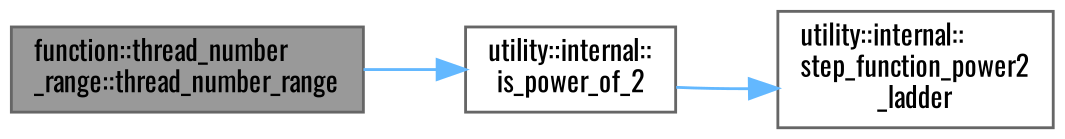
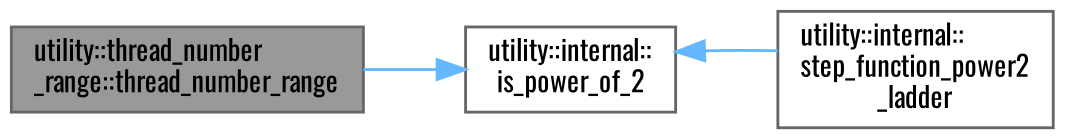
(187, 70) -> (187, 70)
(713, 88) -> (741, 50)
